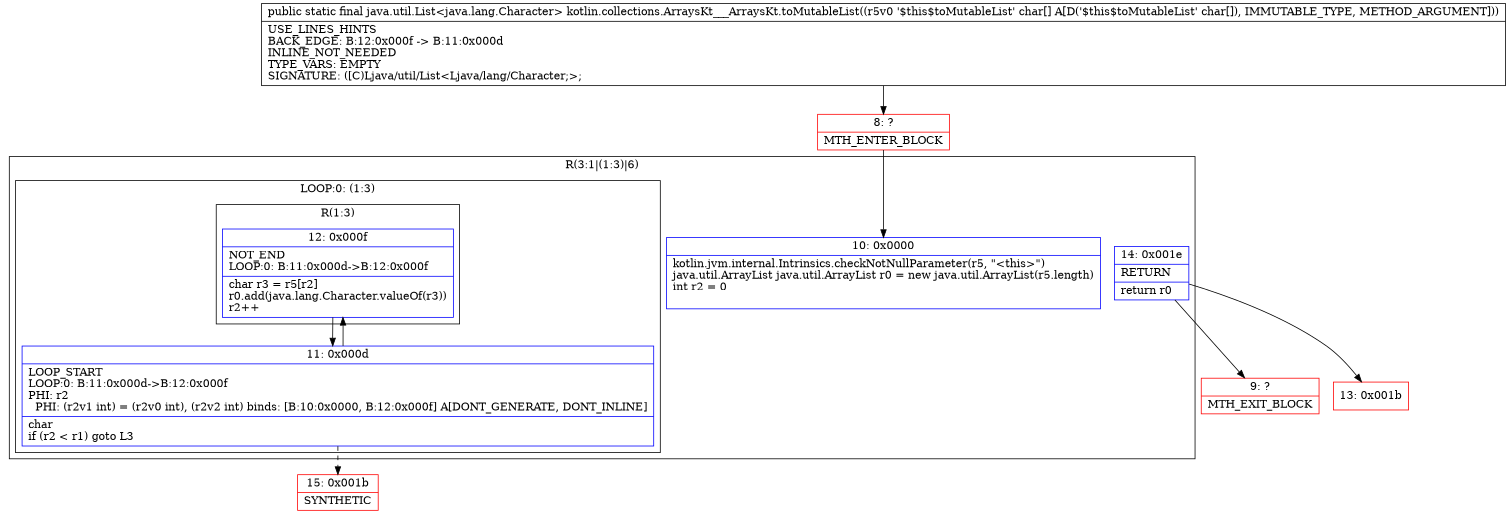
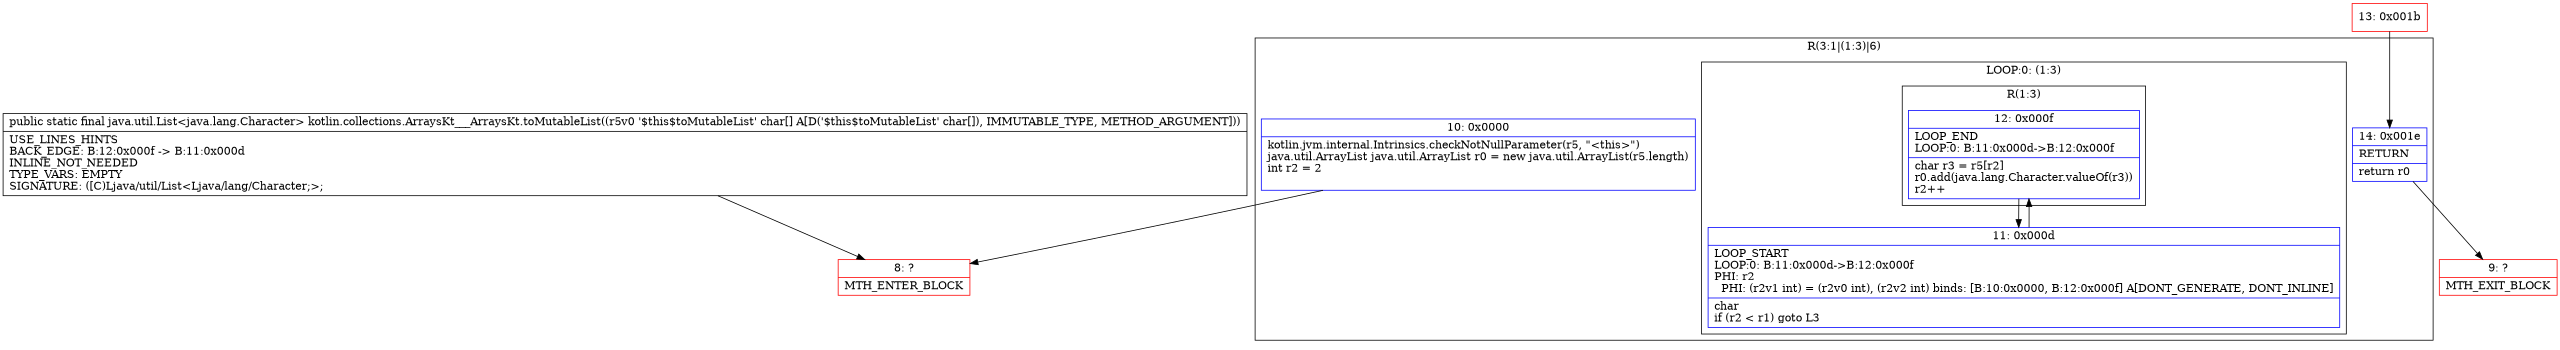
(883, 190) -> (1151, 227)
(257, 255) -> (1946, 137)
(700, 287) -> (1295, 169)
(1279, 319) -> (2390, 76)
(338, 493) -> none
